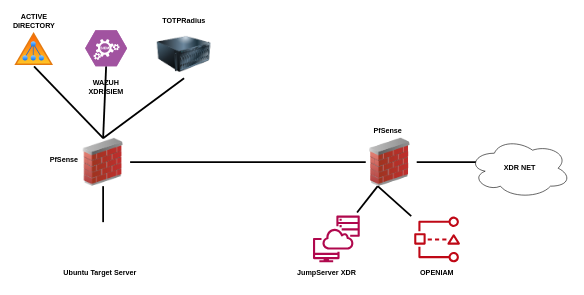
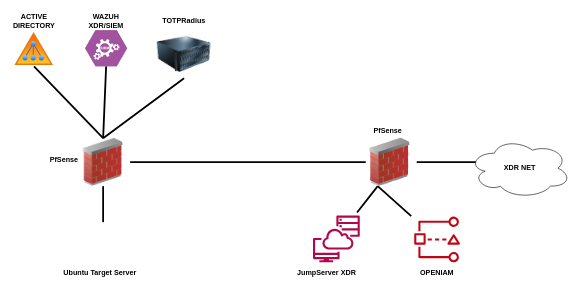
(106, 87) -> (106, 21)
